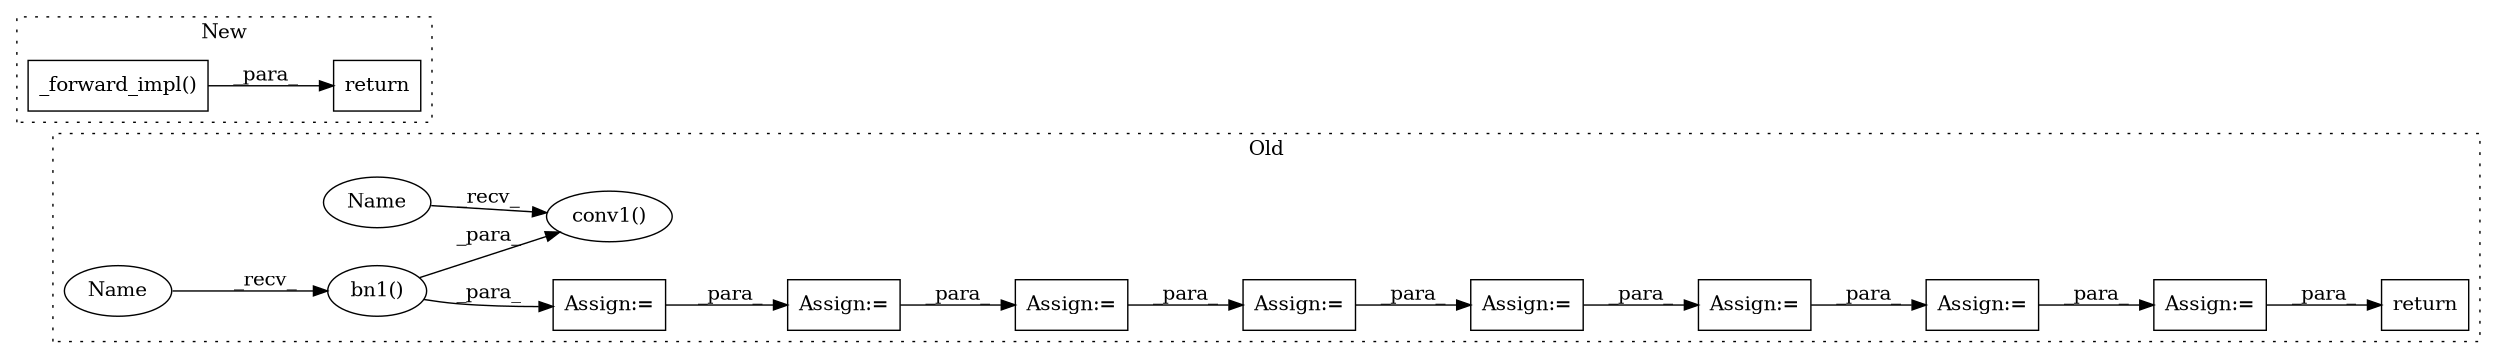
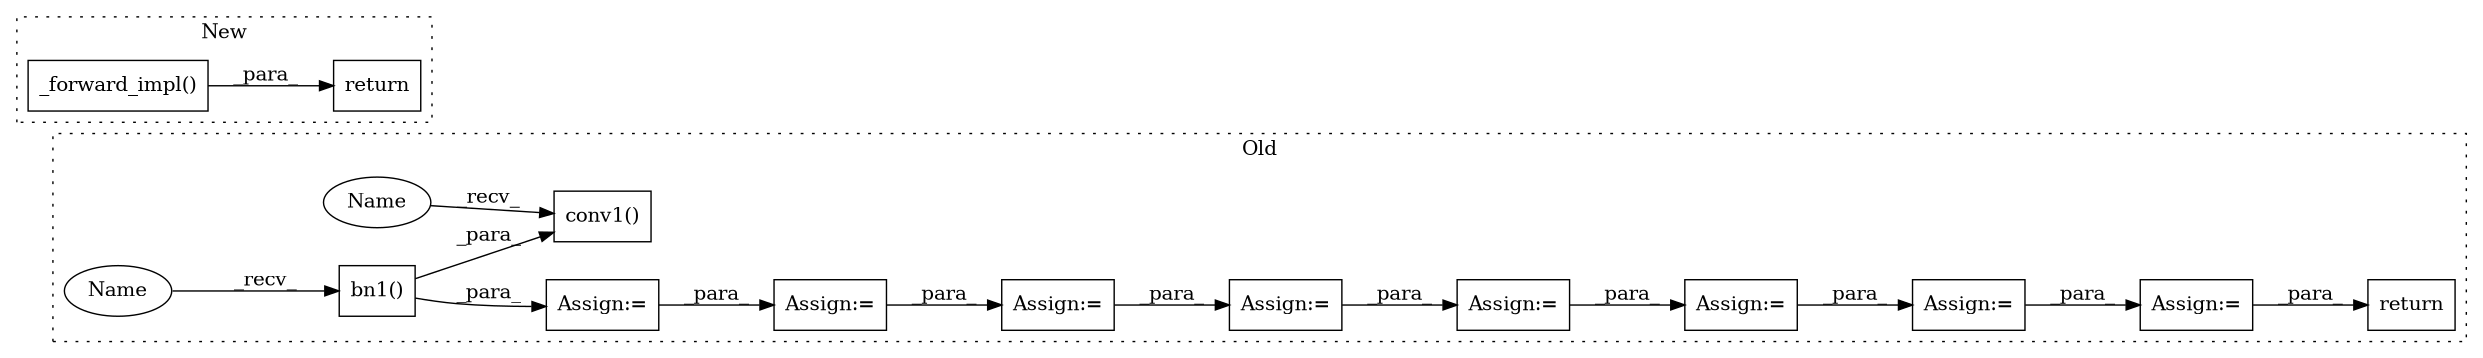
(609, 216) -> (603, 216)
(377, 291) -> (377, 291)
